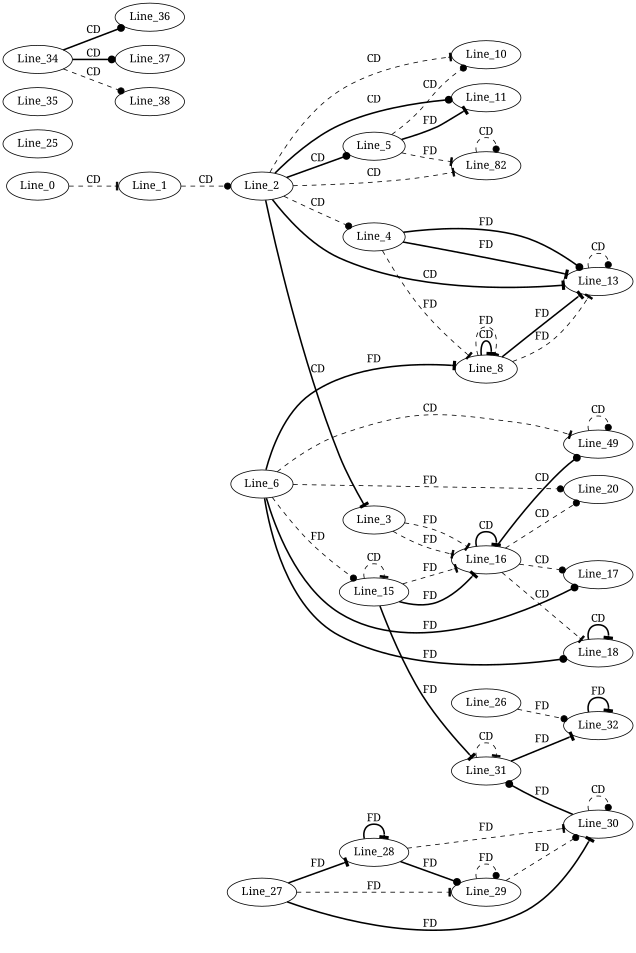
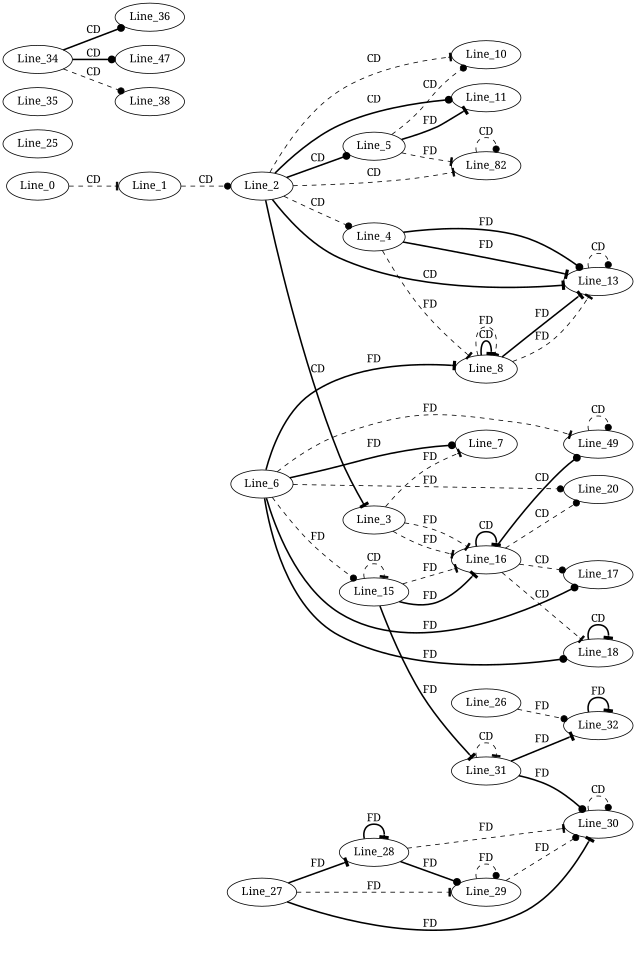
(150, 59) -> (150, 59)
(430, 409) -> (430, 409)
none -> (486, 444)
(542, 801) -> (552, 787)
